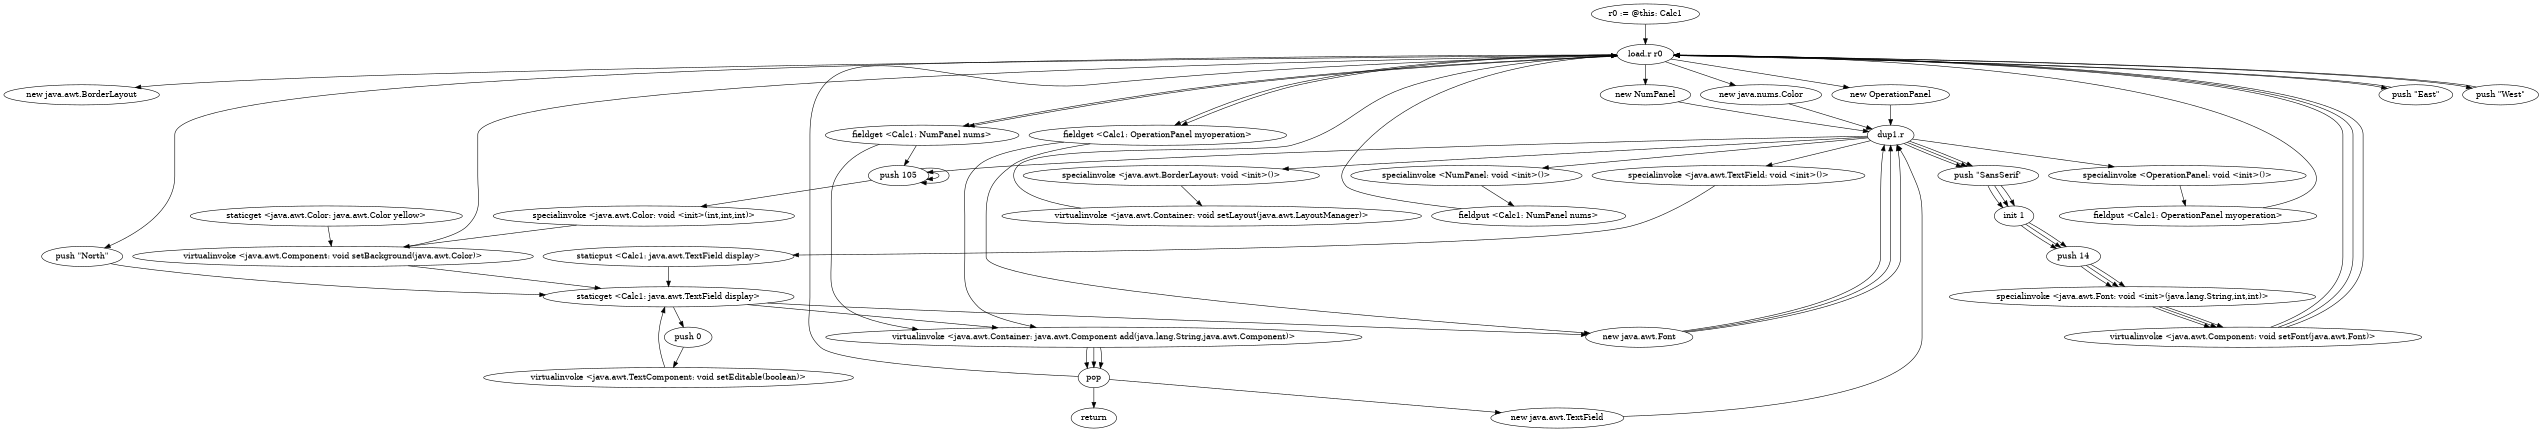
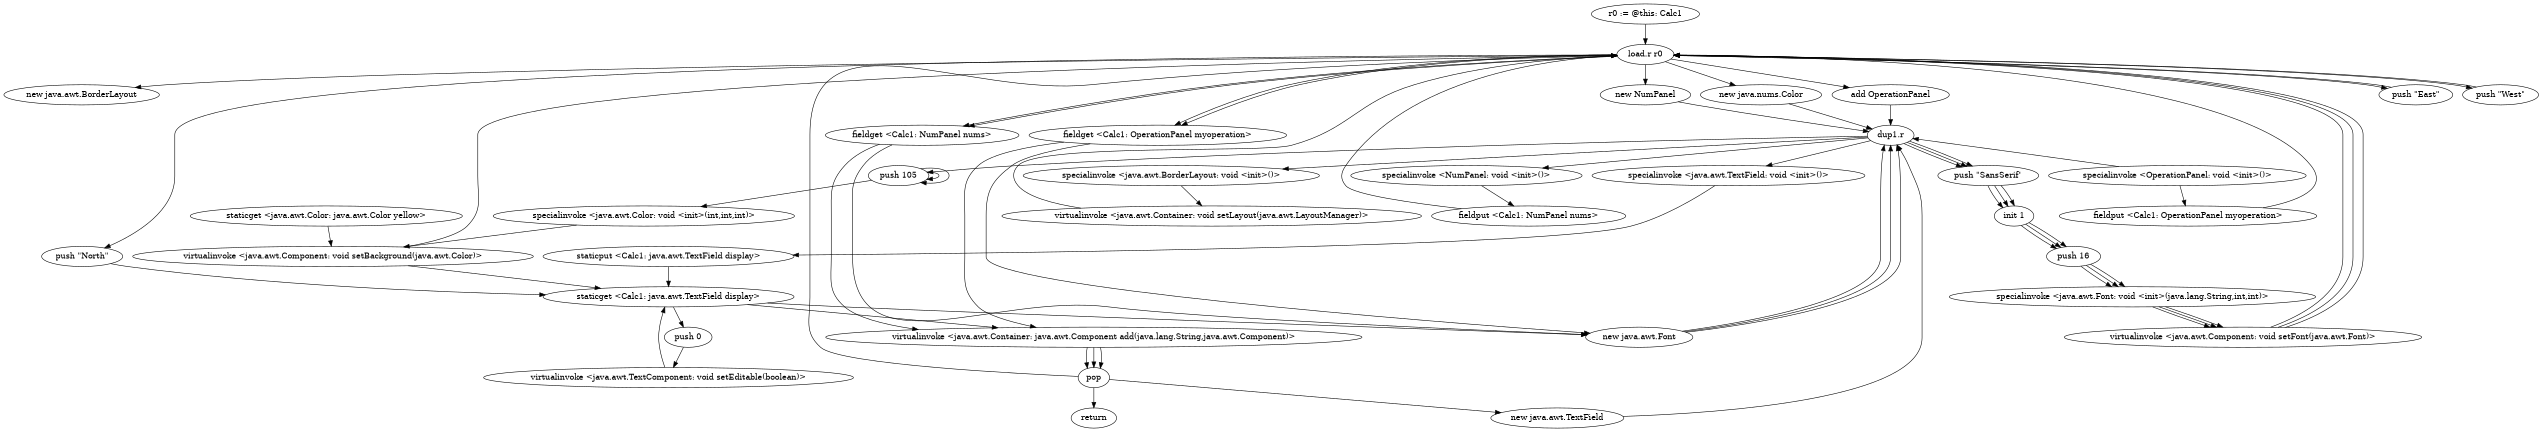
(1891, 95) -> (1891, 95)
(912, 153) -> (1132, 309)
(2010, 153) -> (2019, 153)
(2074, 256) -> (2074, 256)
